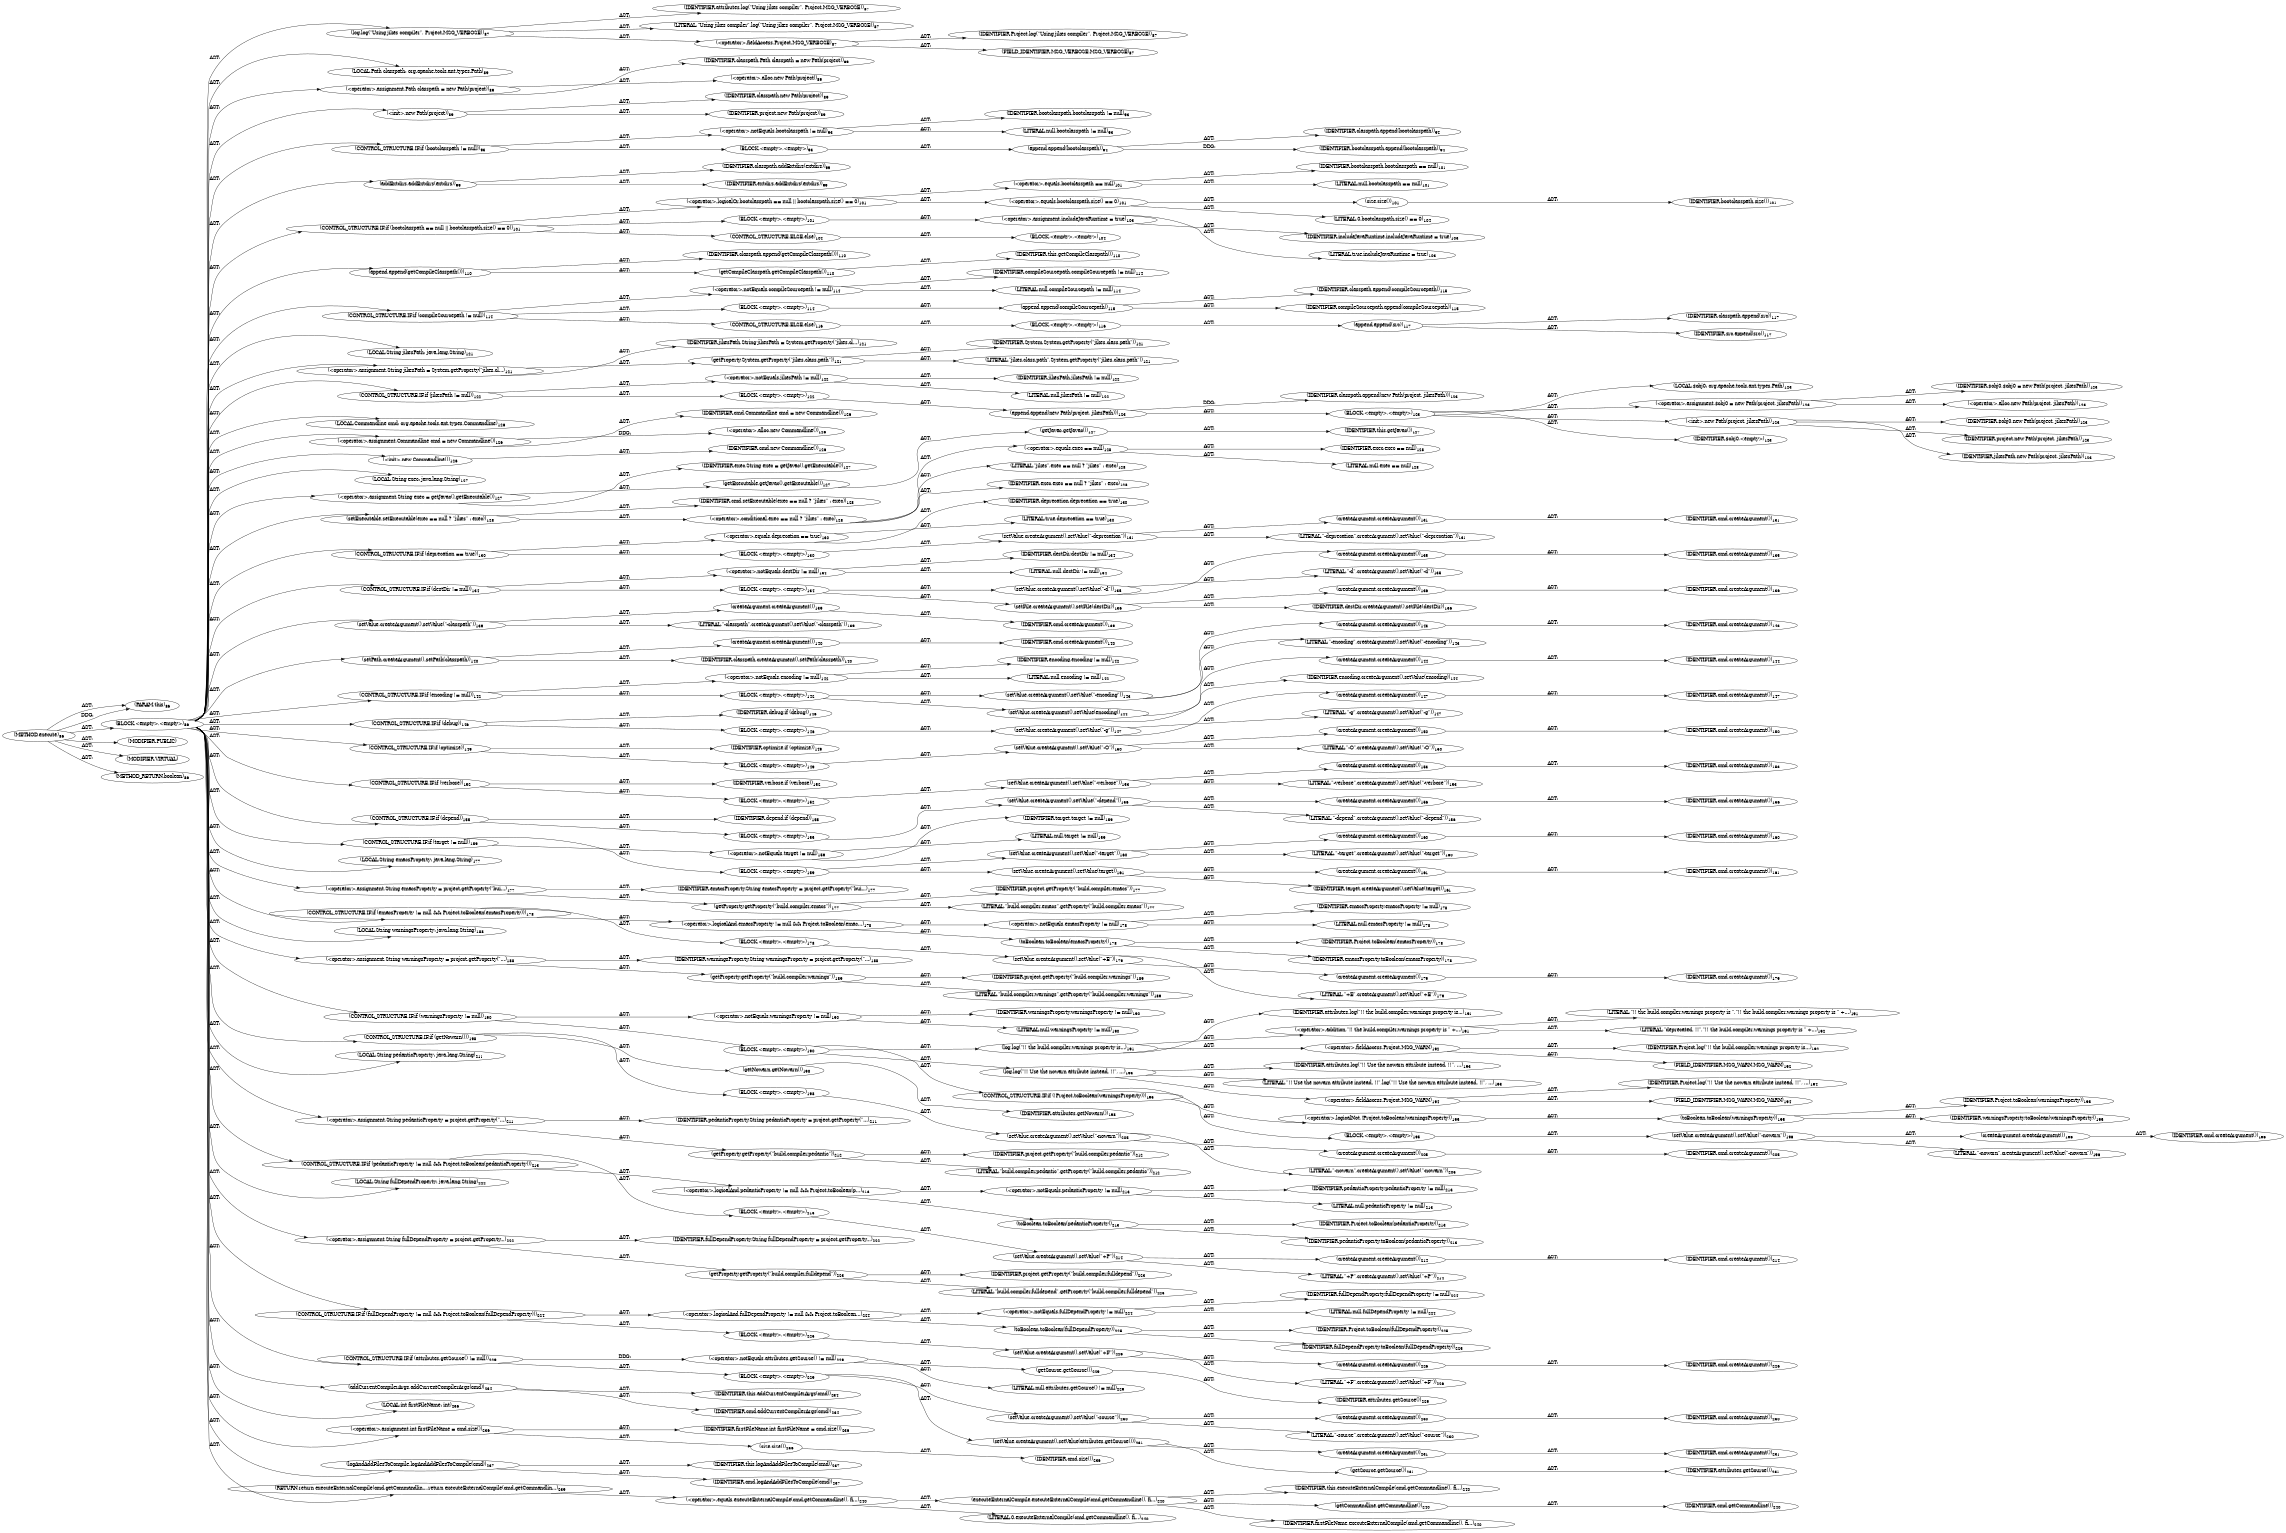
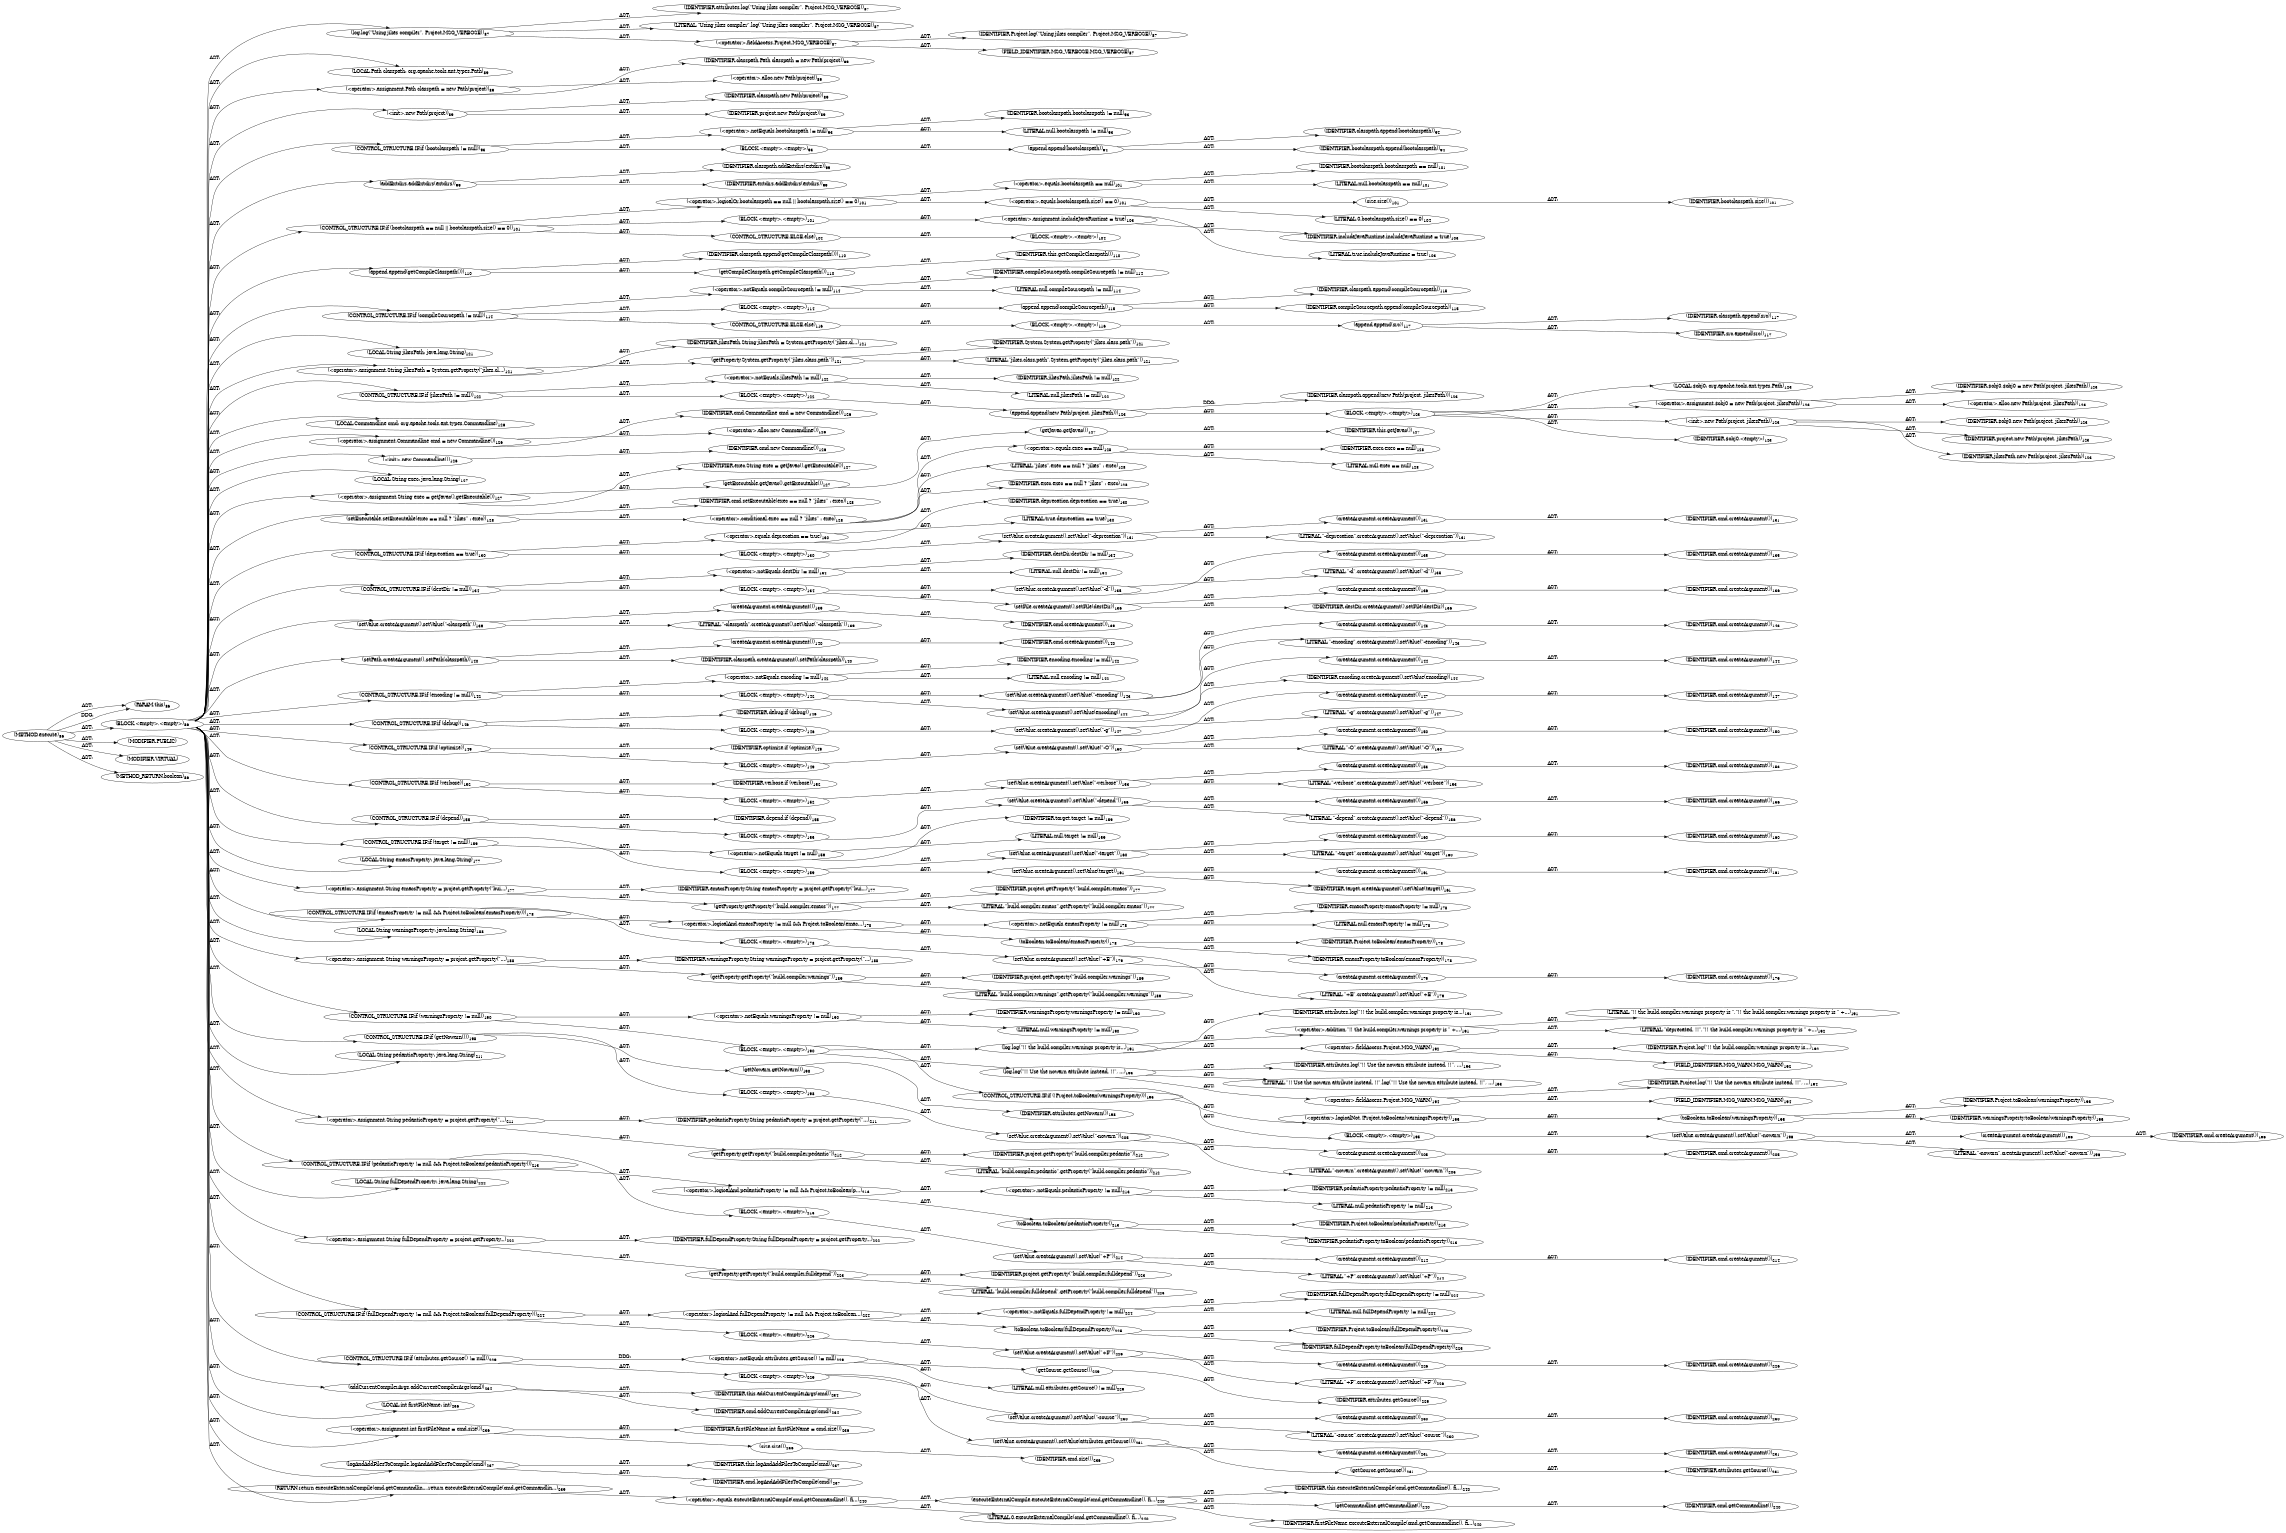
(1210, 147) -> (1210, 147)
(625, 434) -> (625, 434)
